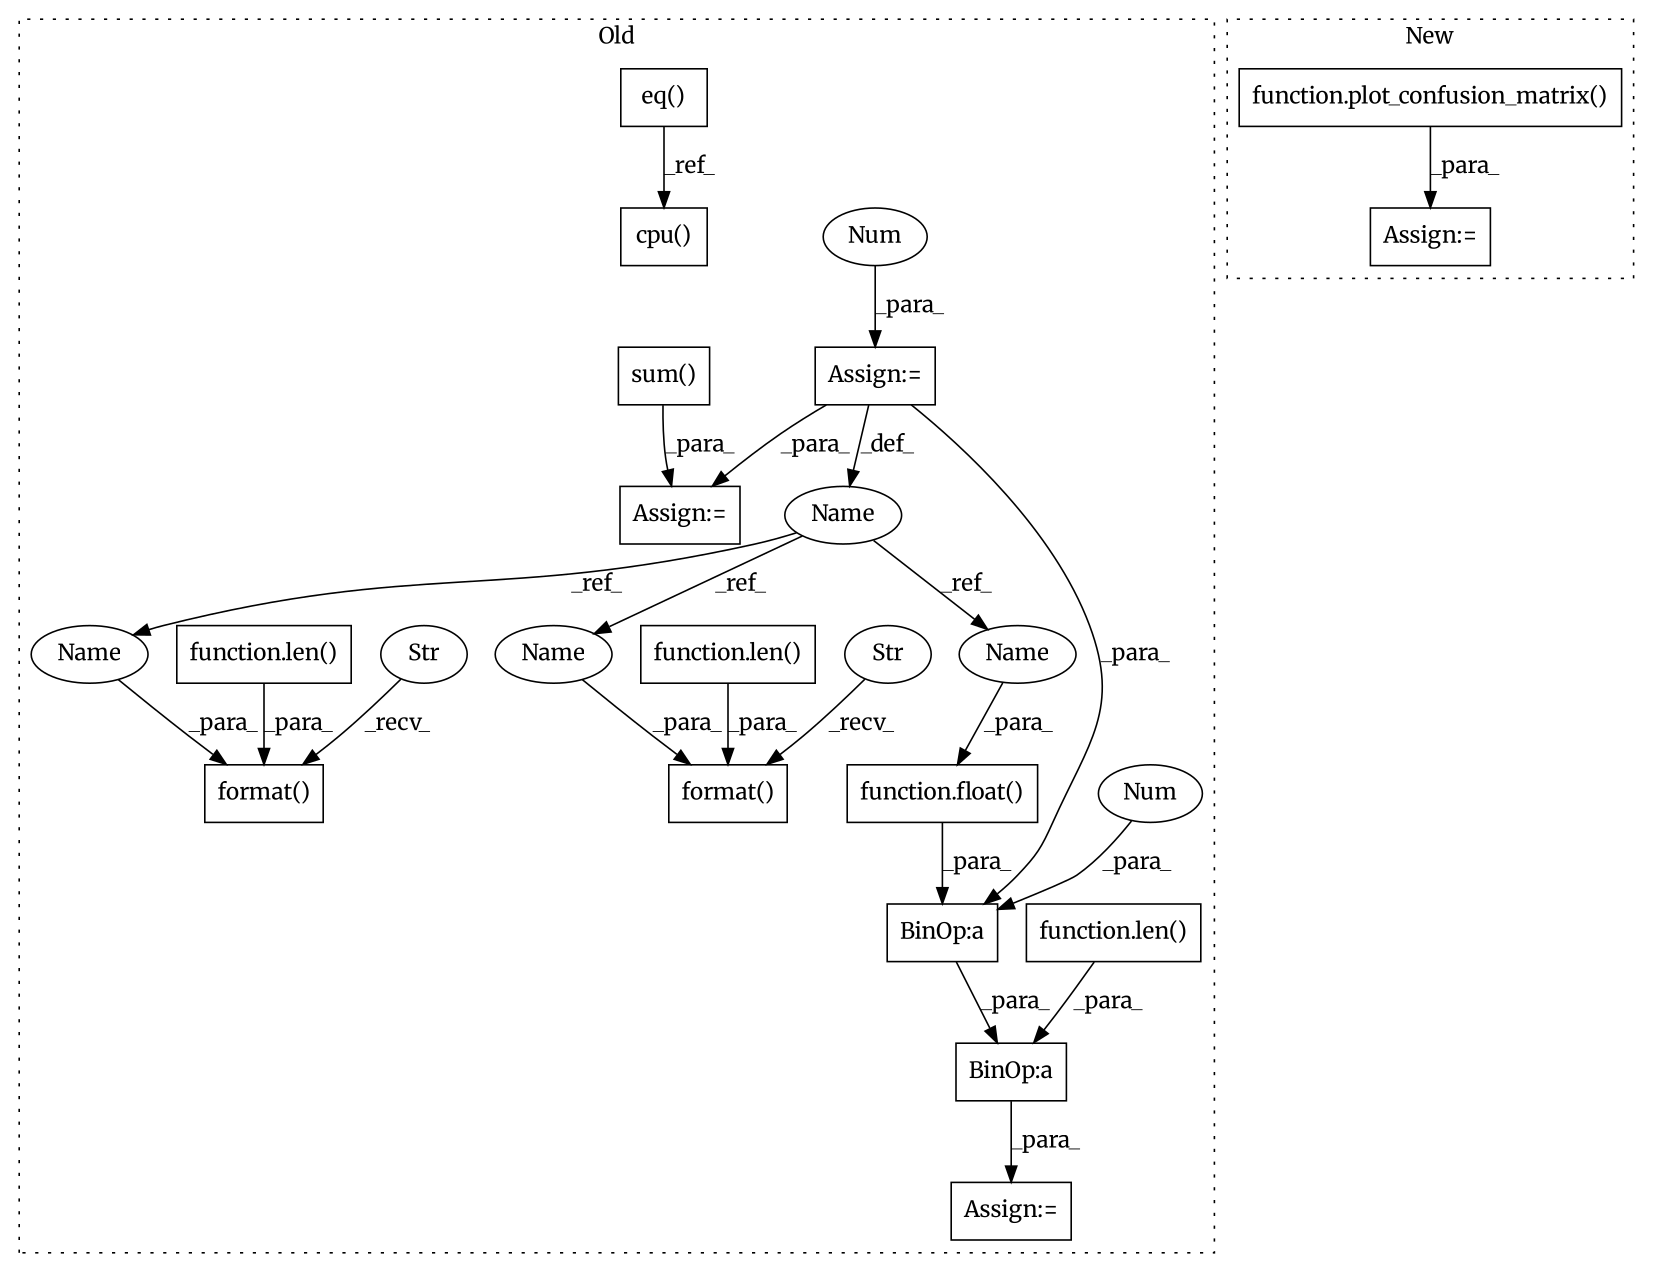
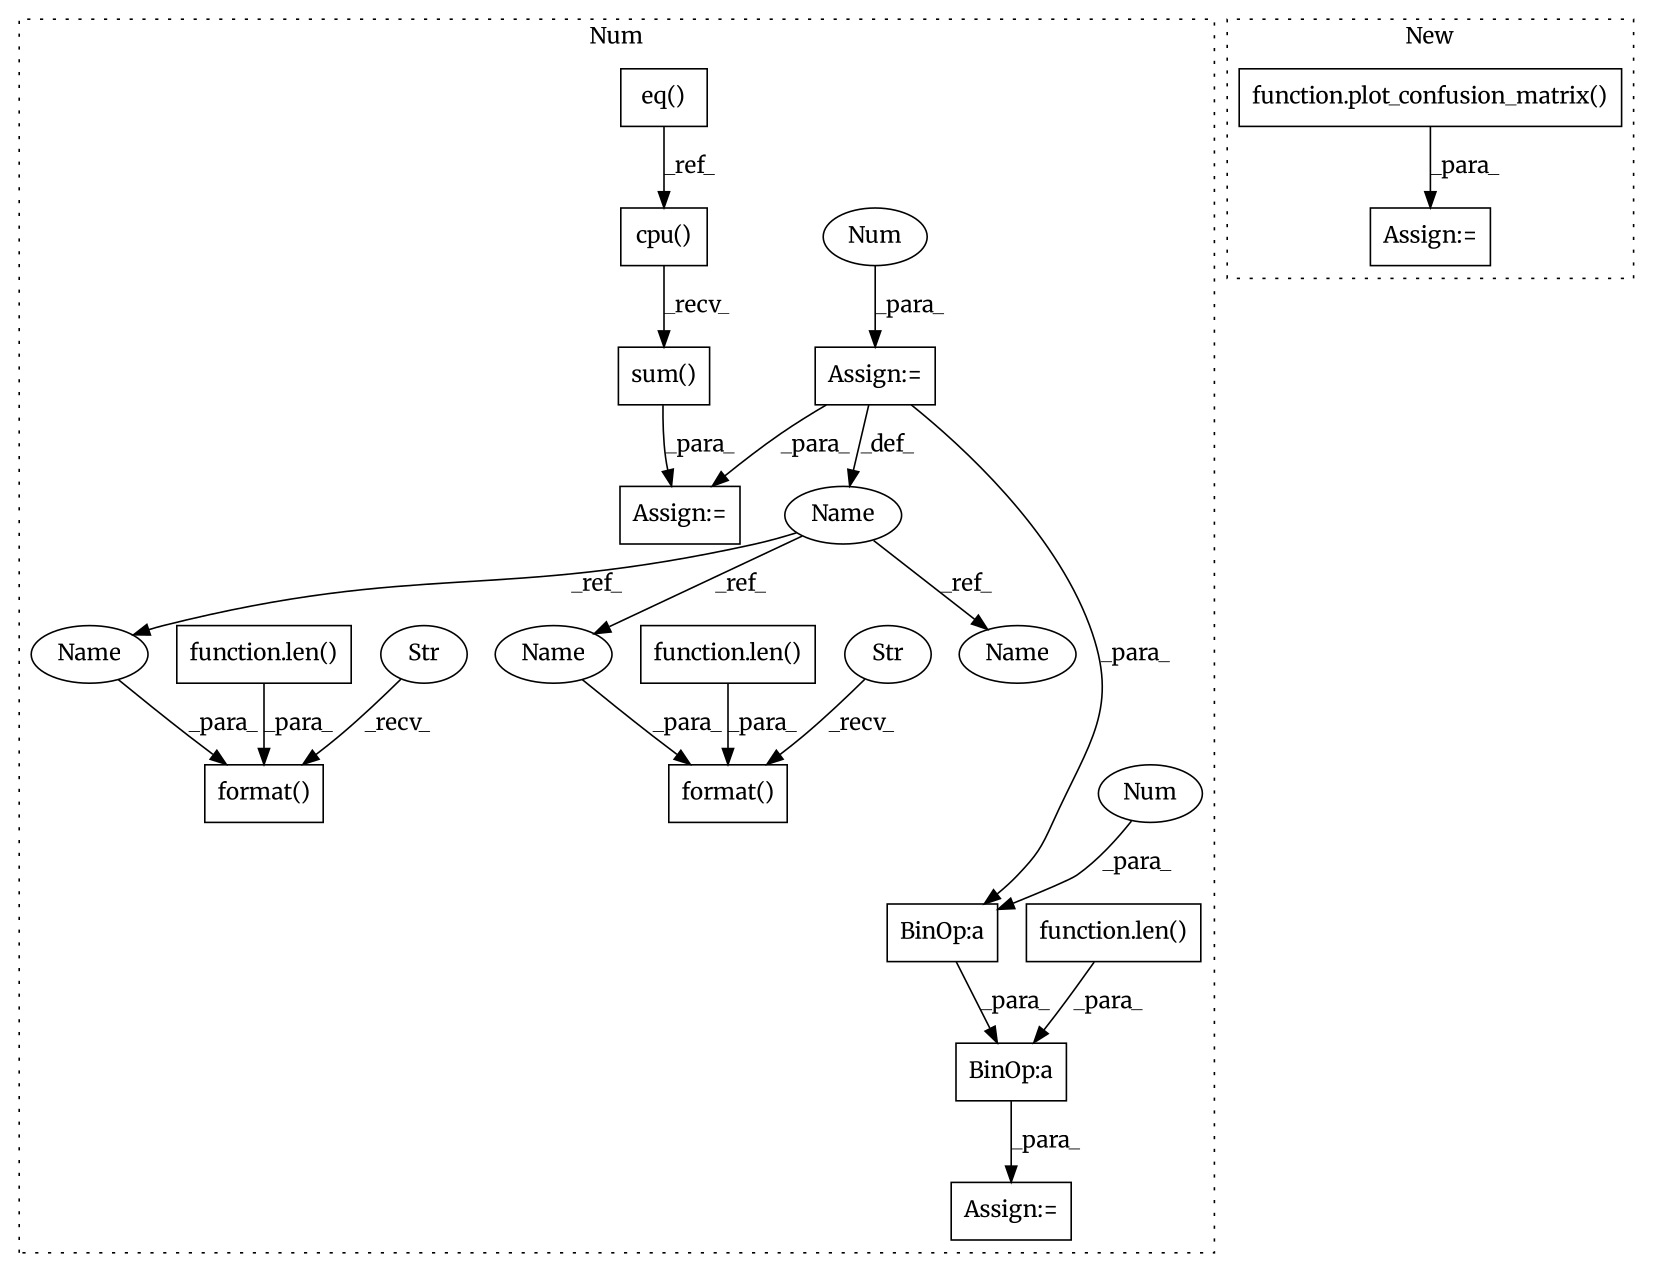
(617, 38) -> (617, 38)
none -> (664, 298)
(942, 794) -> none
